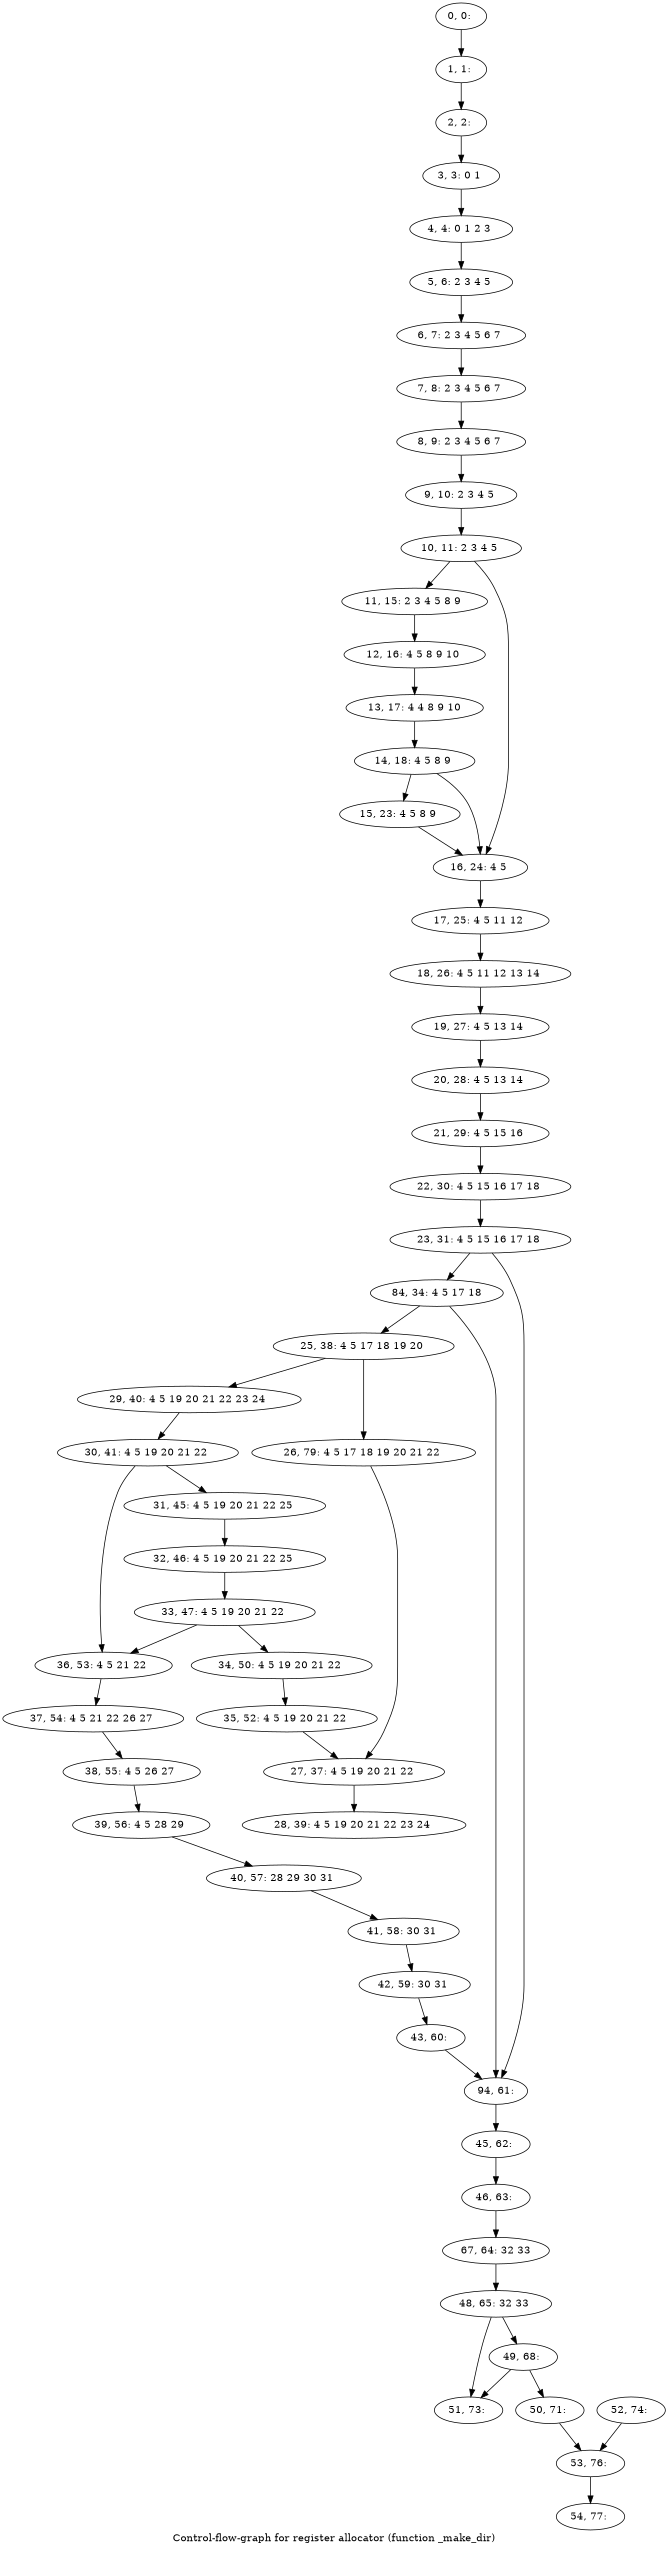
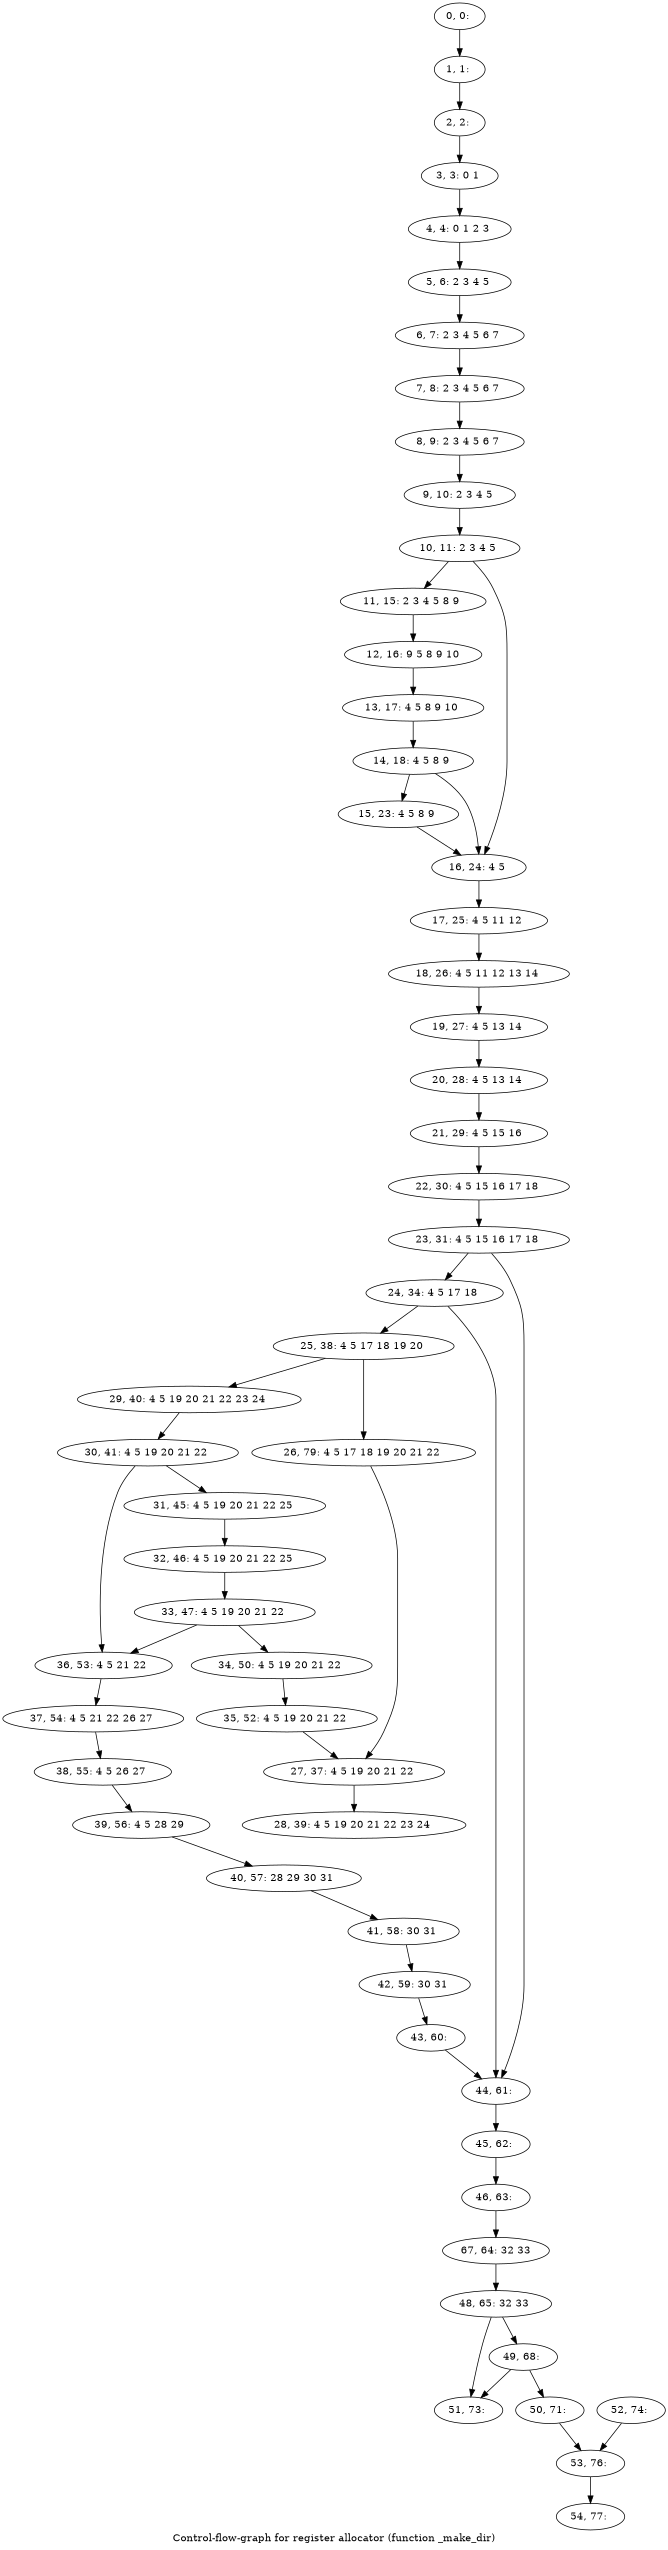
(415, 655) -> (413, 655)
(415, 708) -> (413, 708)
(437, 1293) -> (435, 1293)
(496, 2091) -> (496, 2091)
